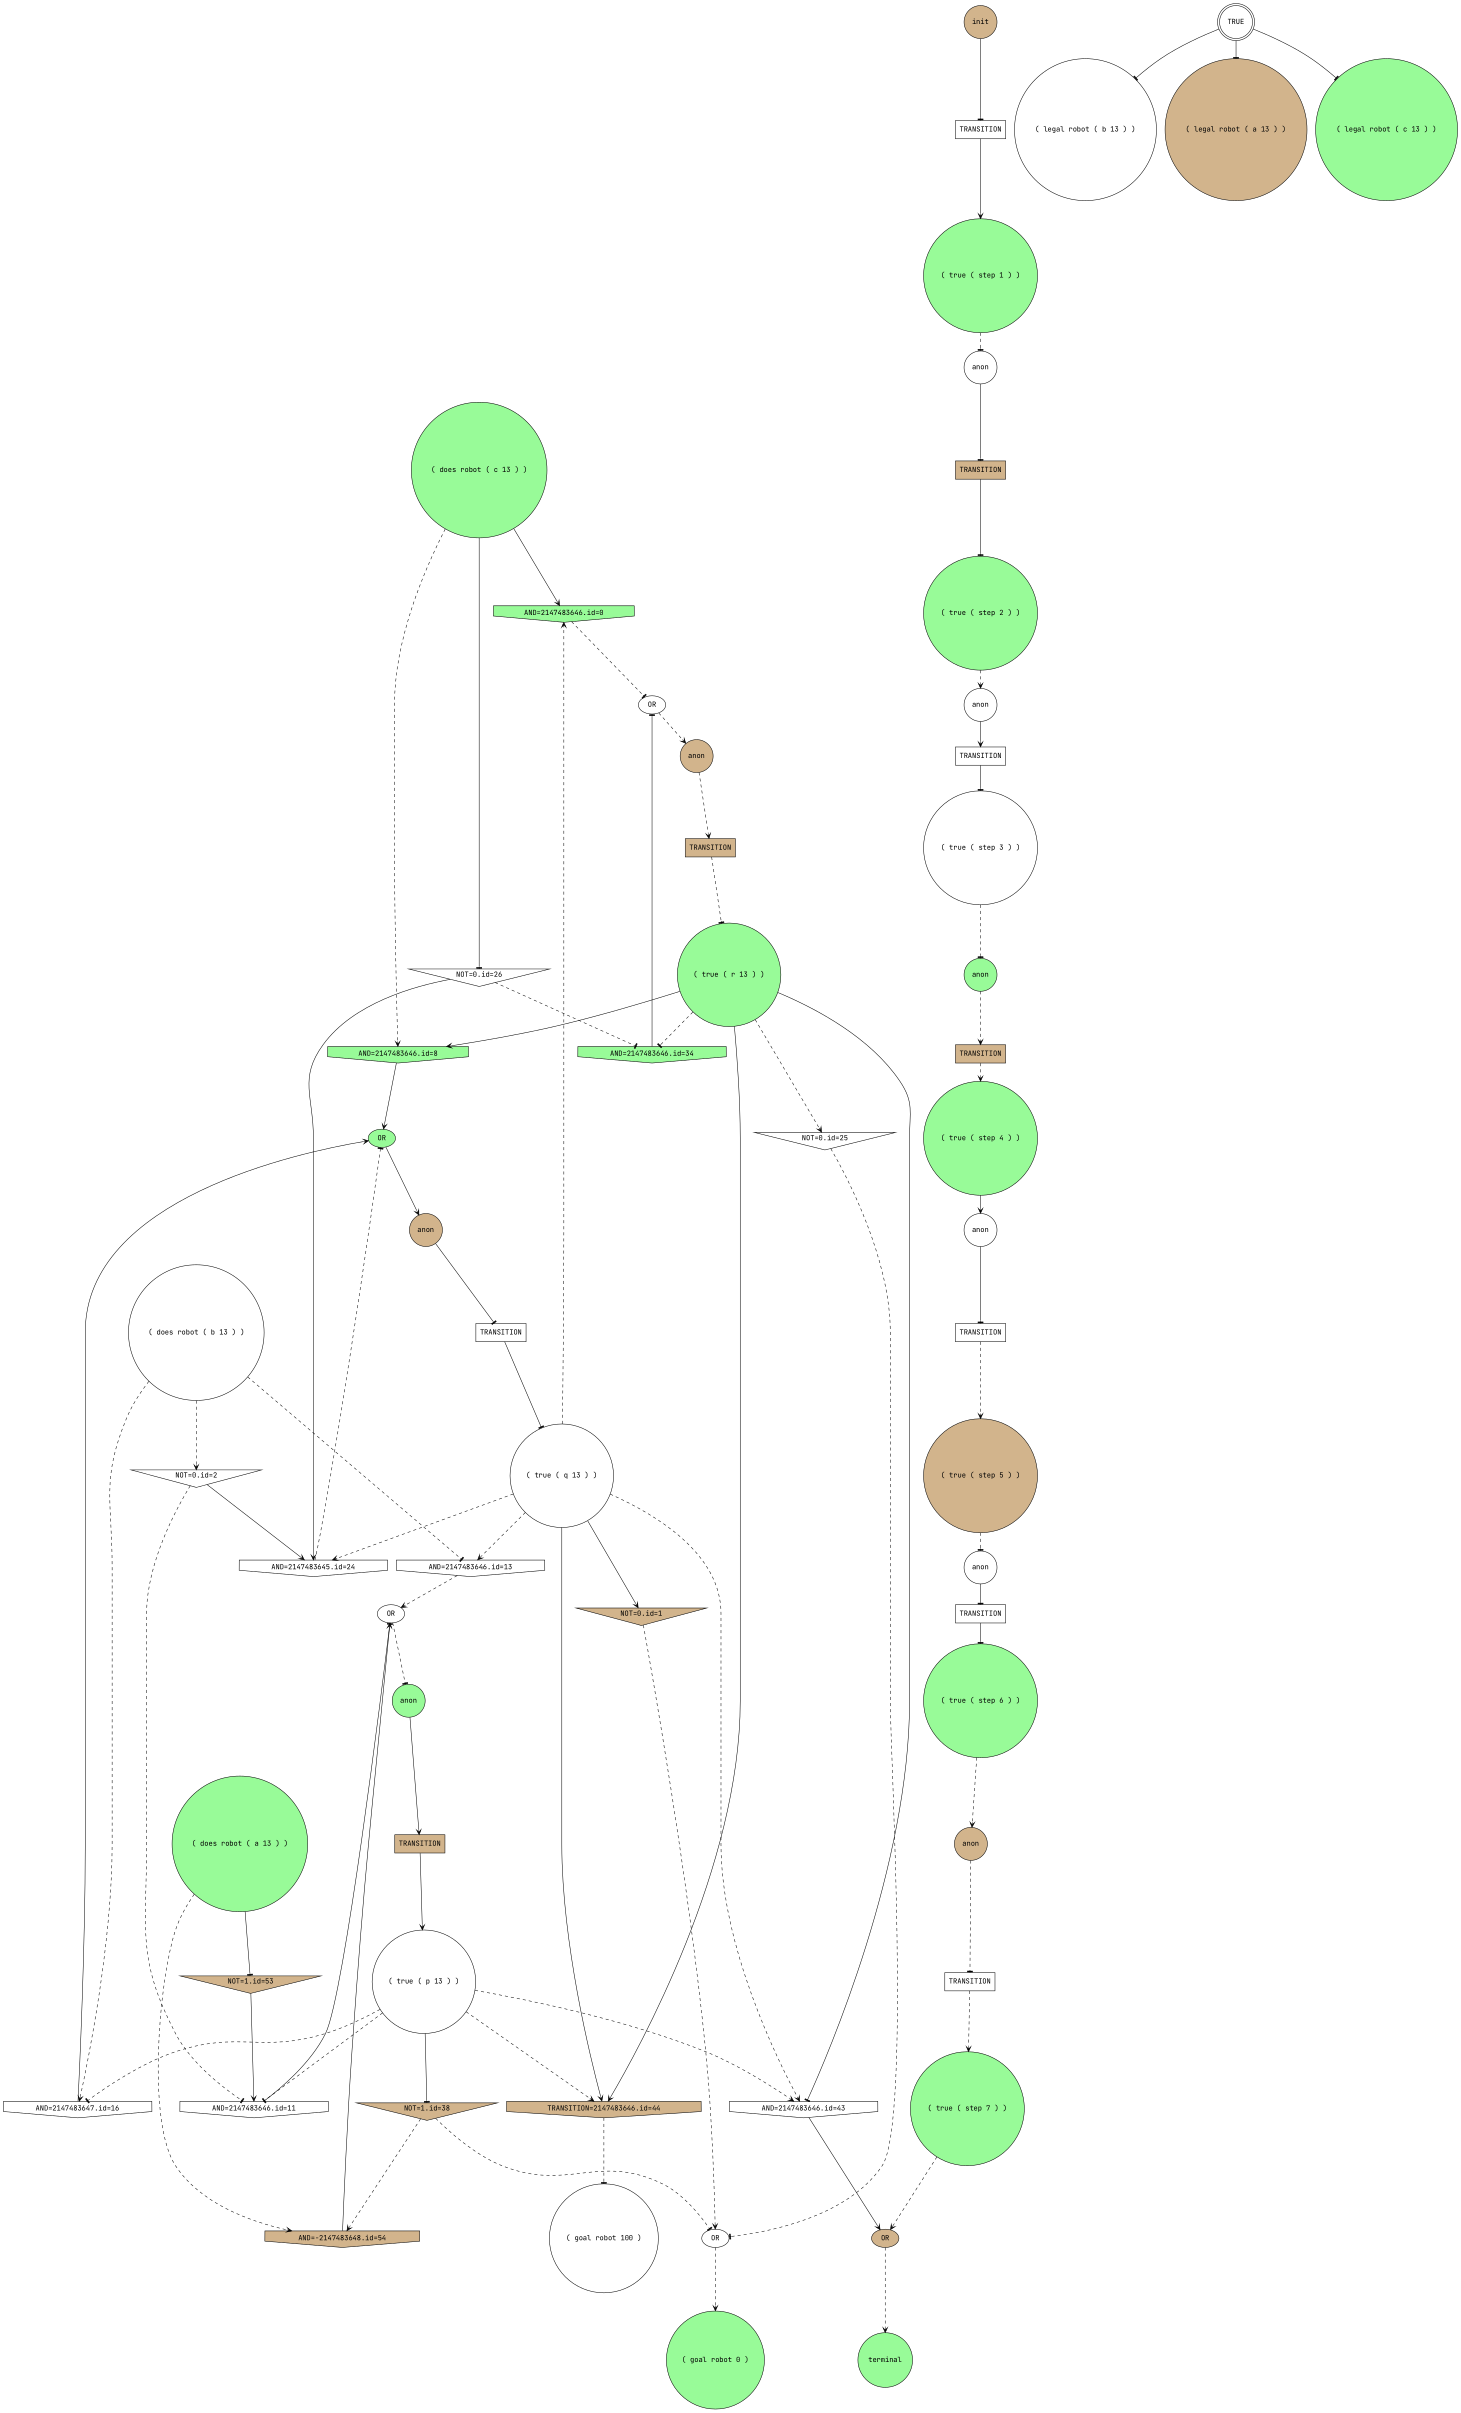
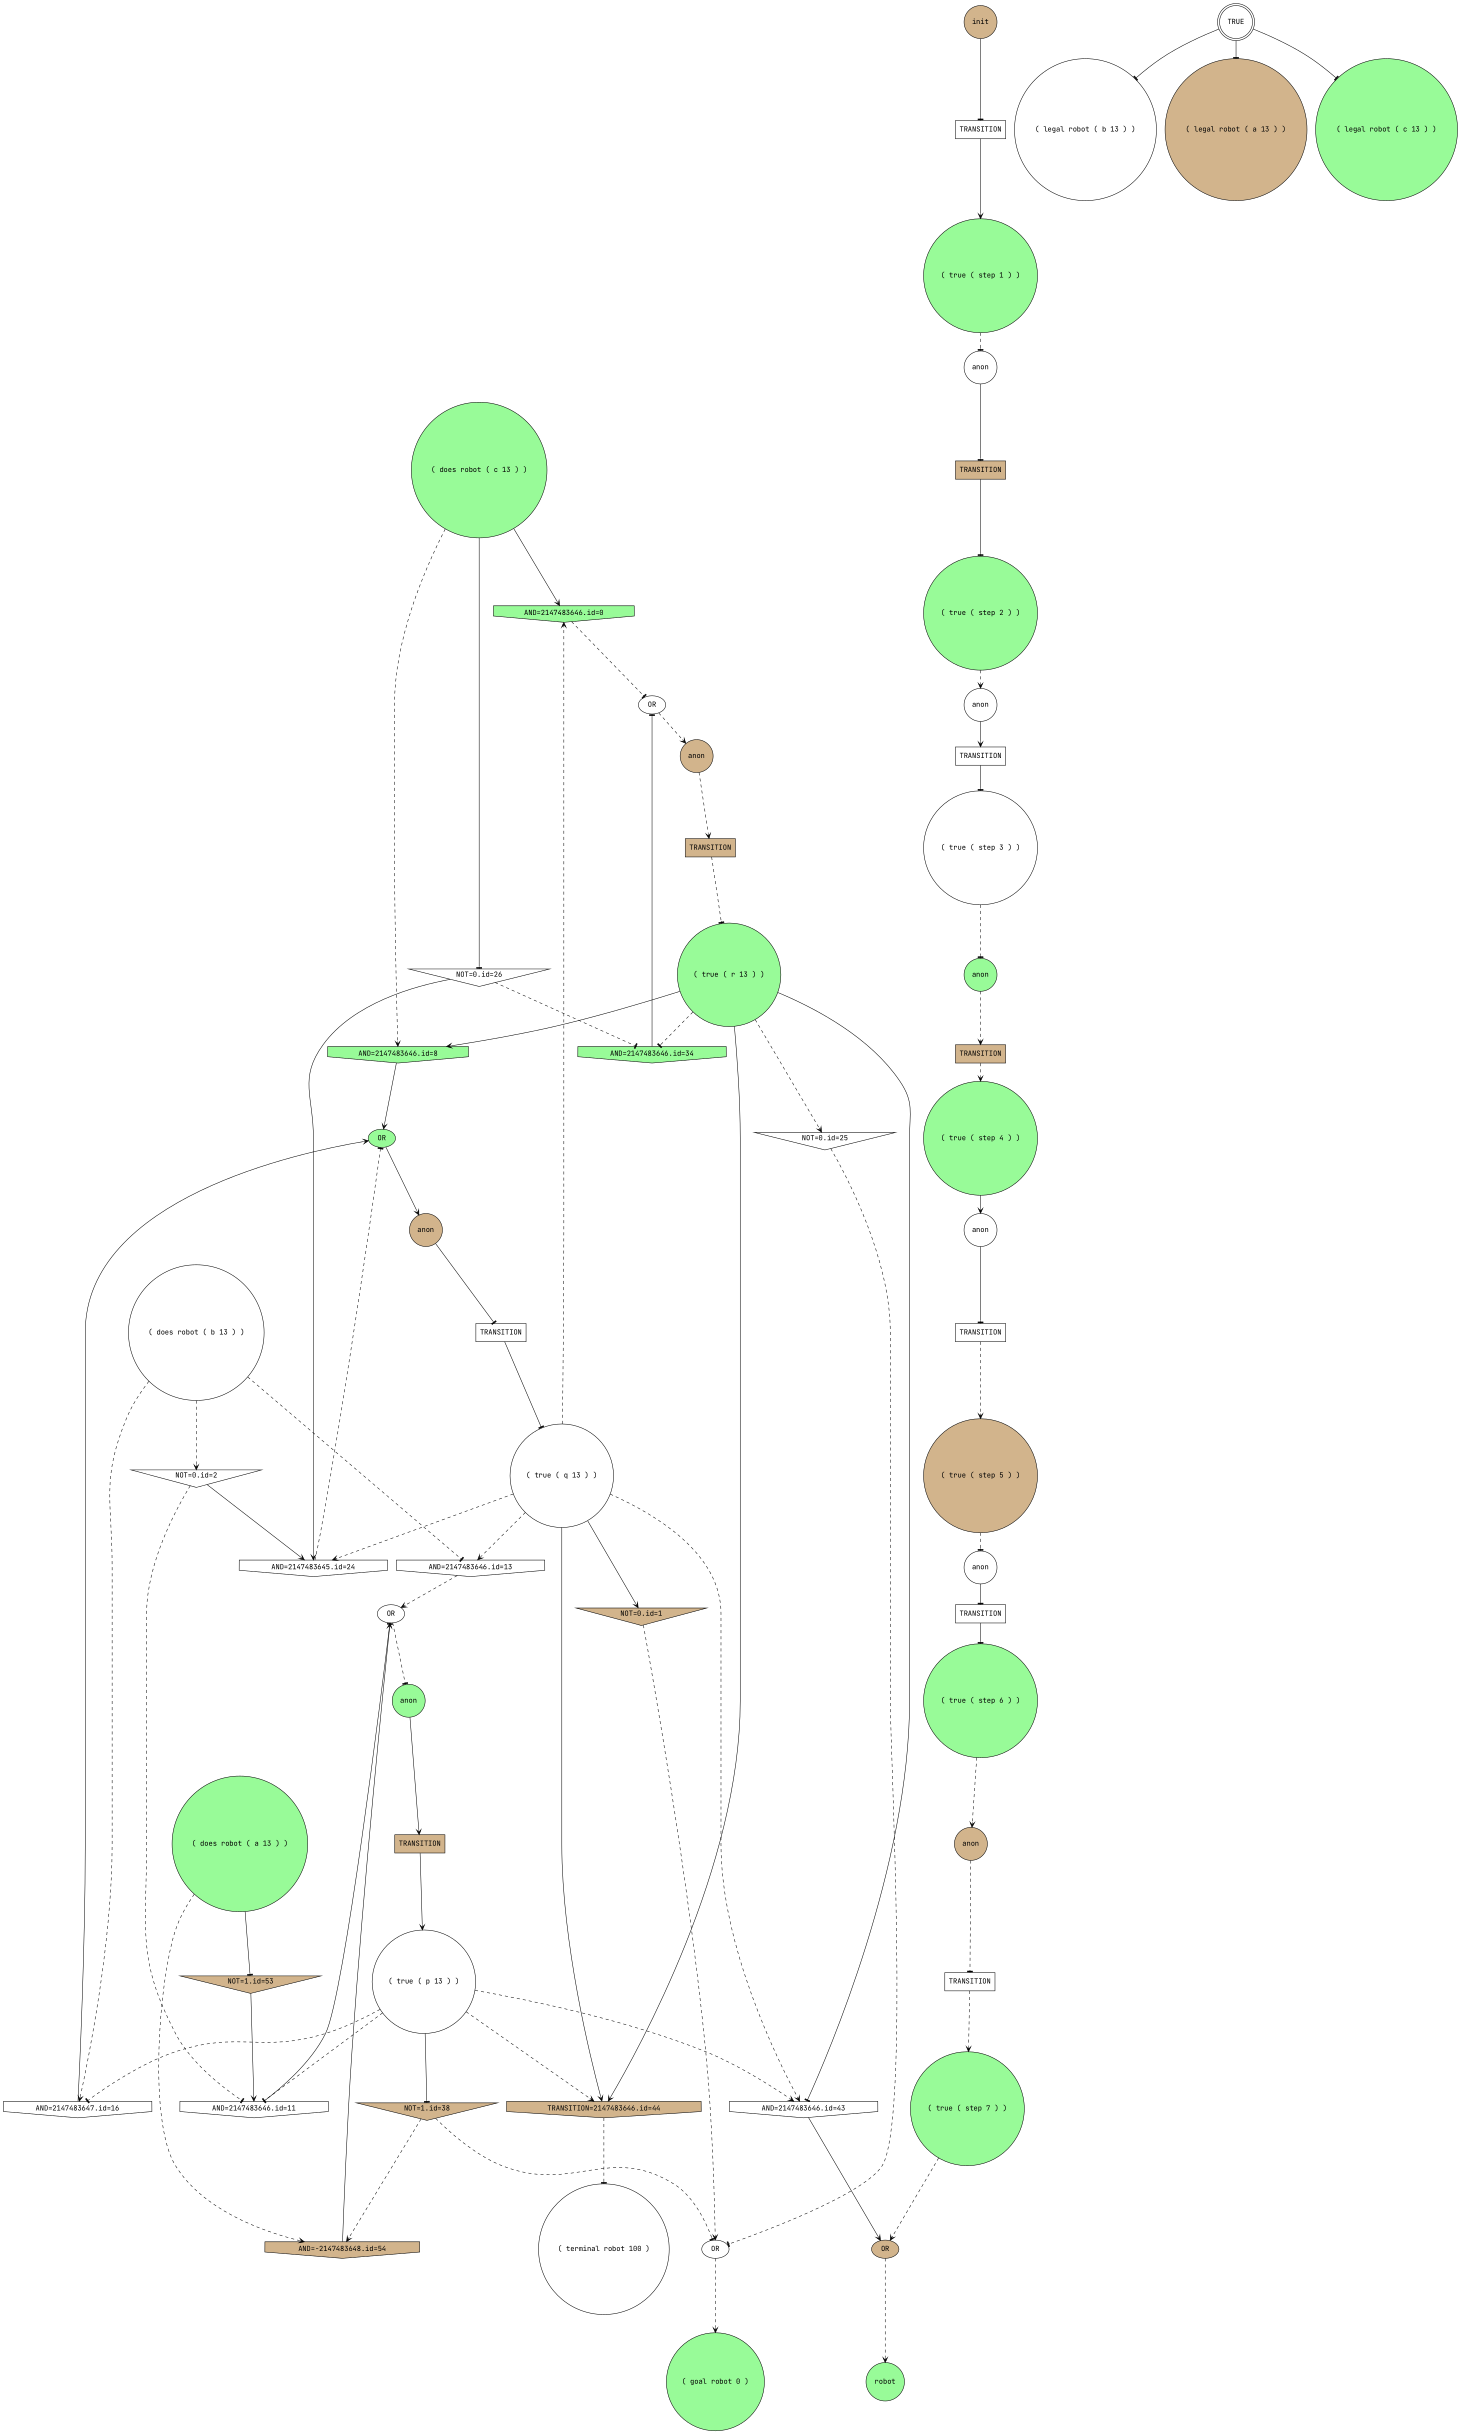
(604, 2238) -> (604, 2249)
(885, 2360) -> (885, 2382)
